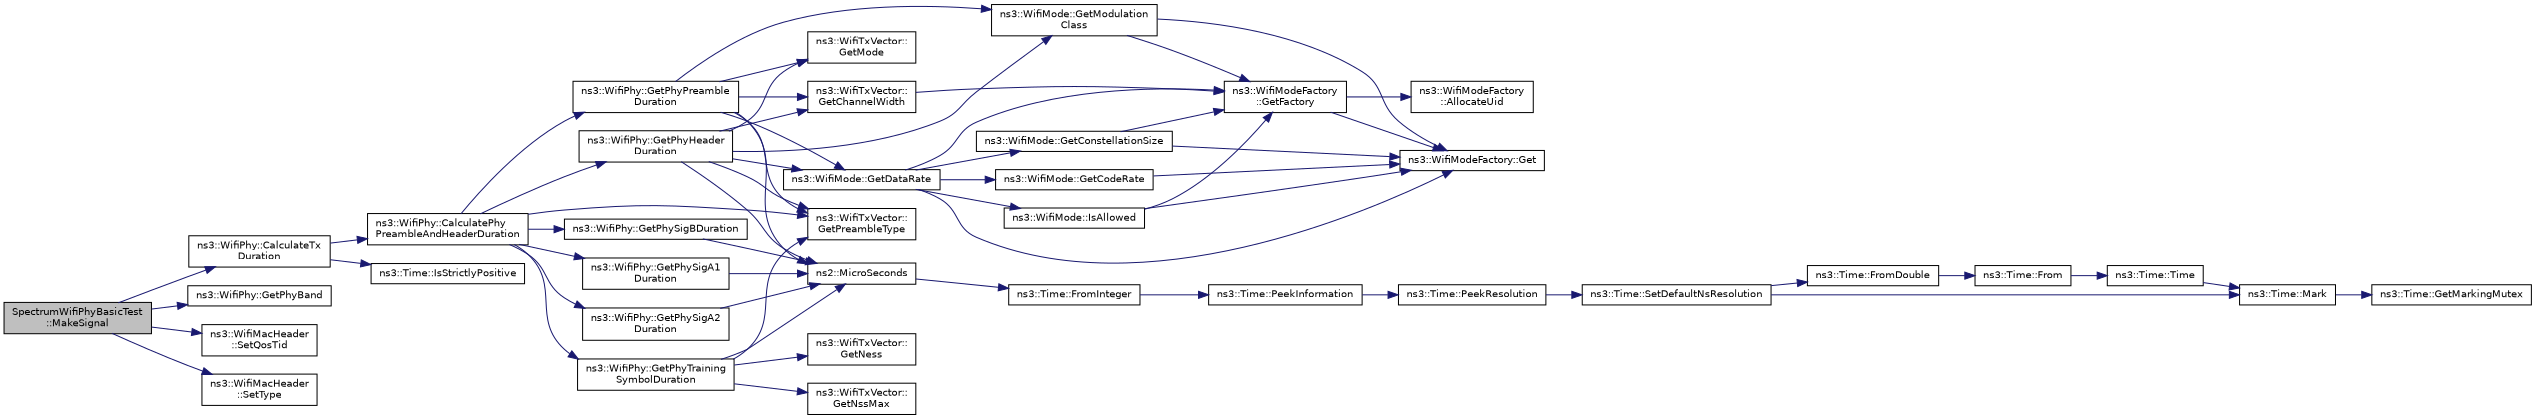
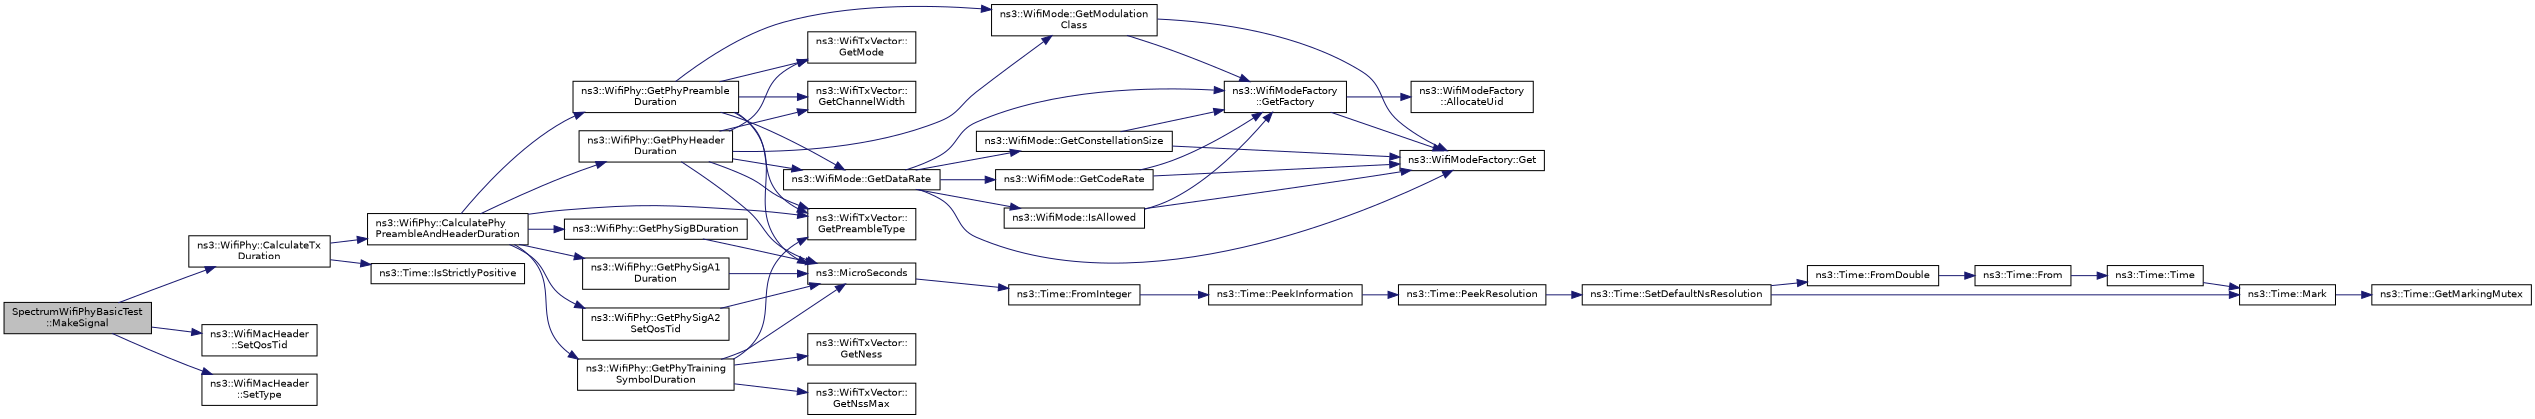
(1065, 87) -> (1190, 153)
(862, 274) -> (862, 274)
(259, 296) -> none
(656, 324) -> (656, 324)
